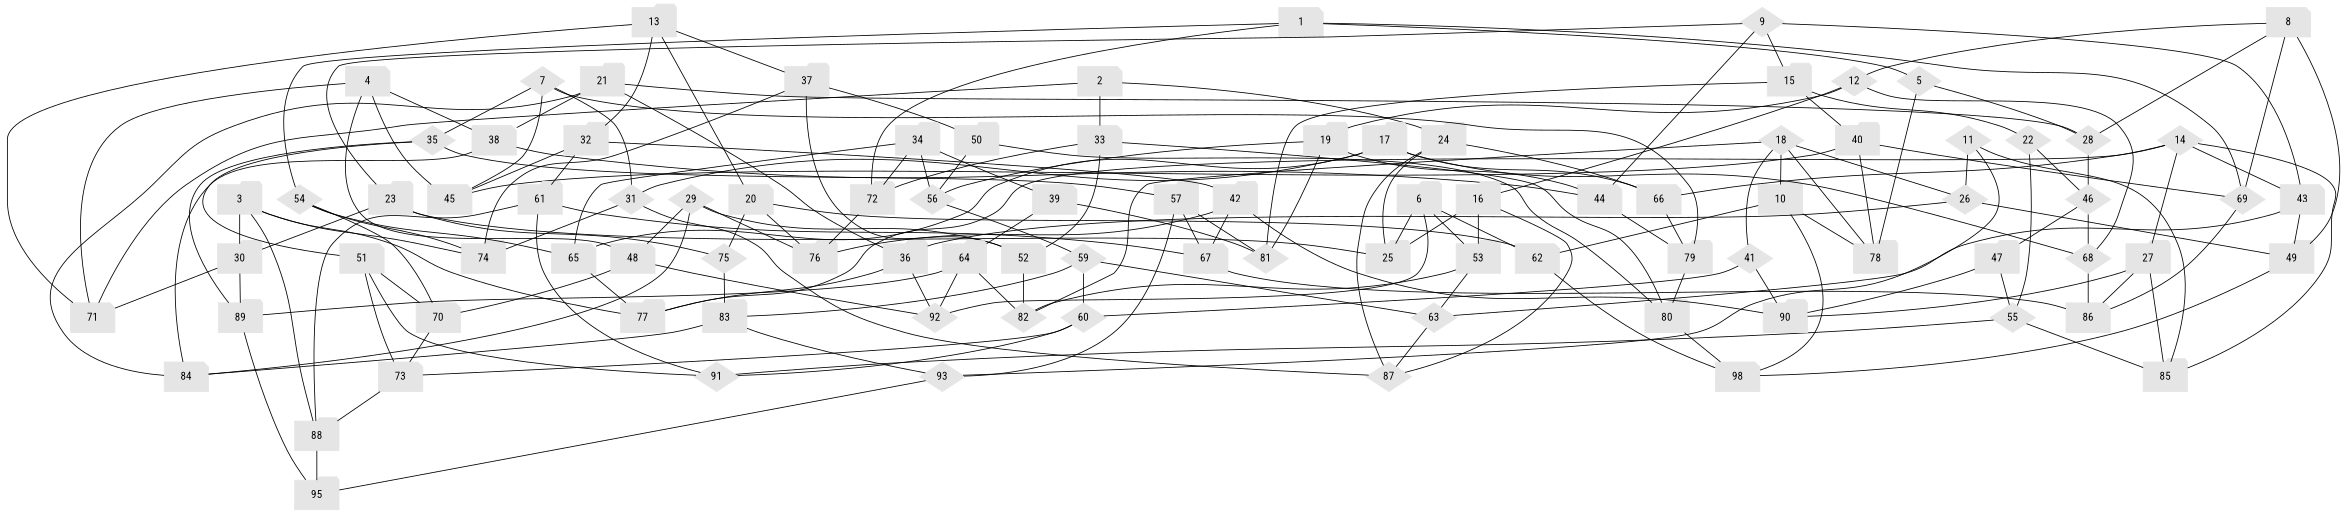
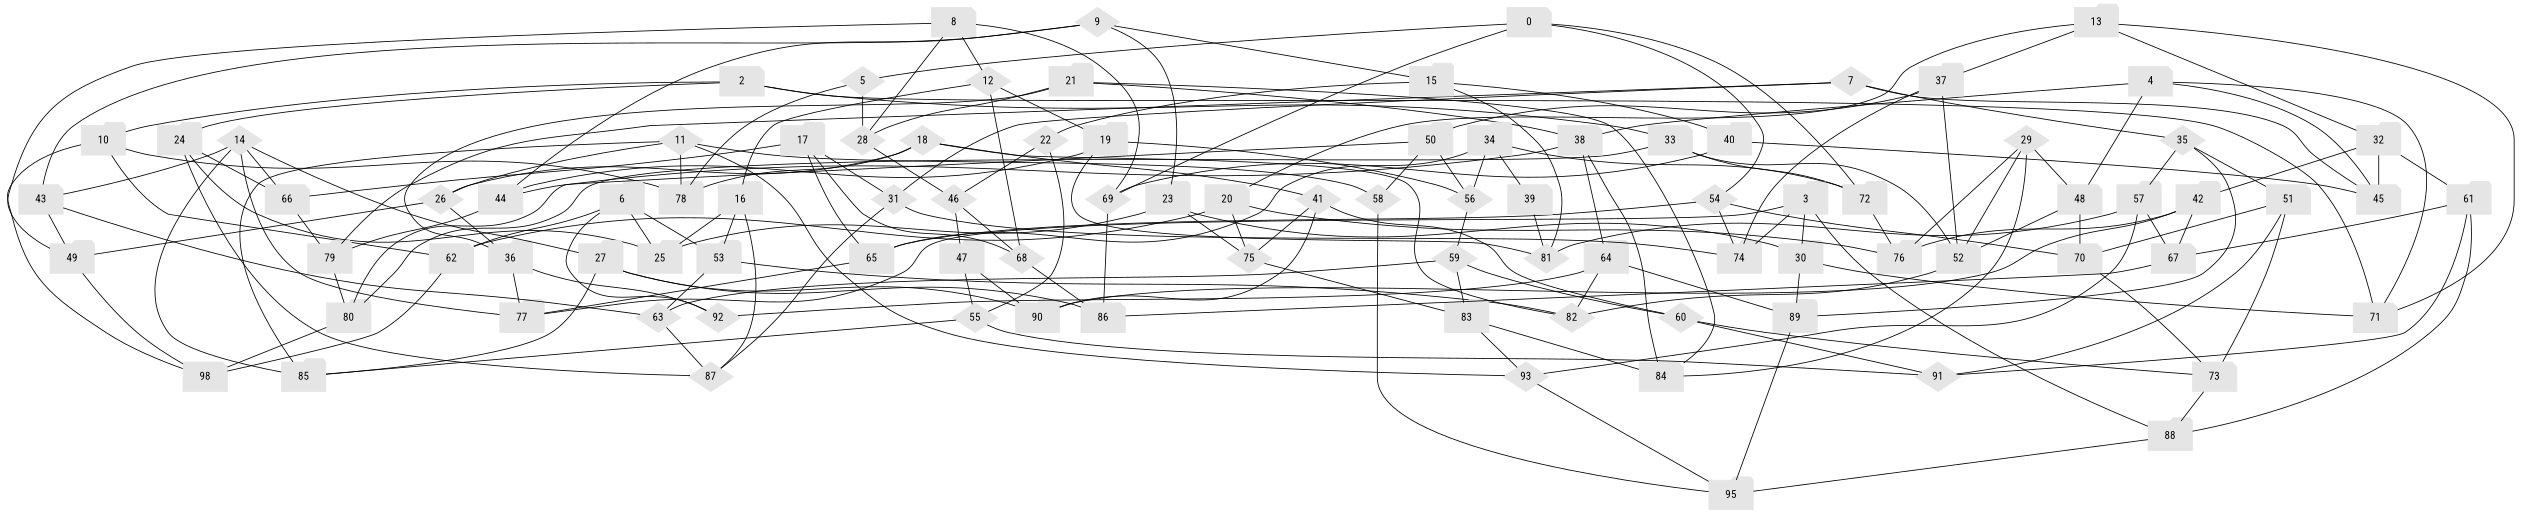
(1301, 22) -> (1529, 22)
(1781, 170) -> (421, 93)
none -> (1378, 199)
(1867, 204) -> (681, 170)
(1010, 229) -> (1593, 199)
none -> (1284, 229)
(760, 286) -> (2031, 224)
